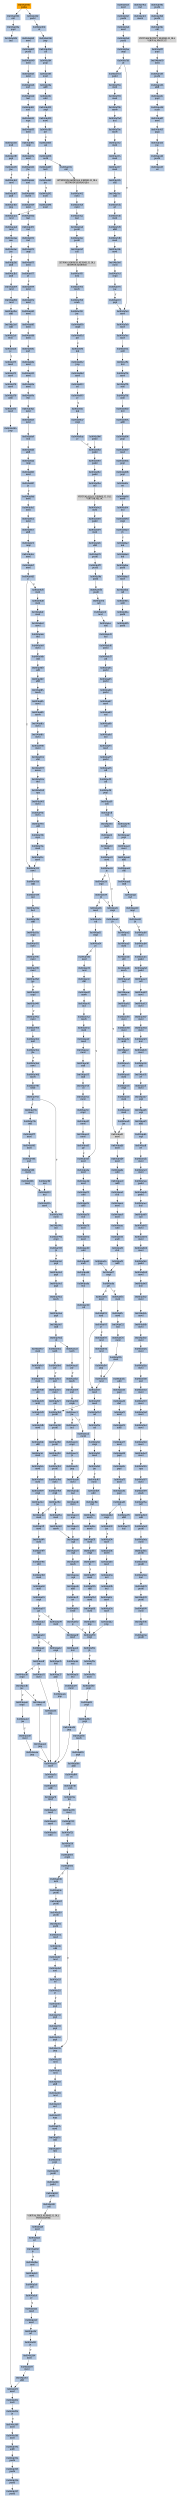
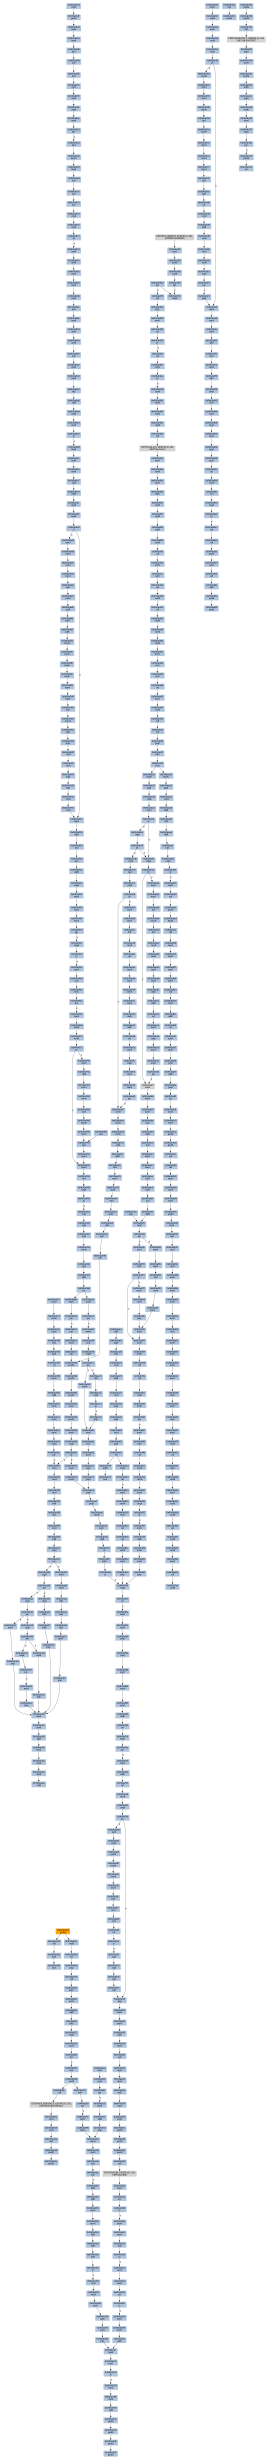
(77, 251) -> none
(78, 331) -> (165, 290)
(86, 444) -> (157, 383)
